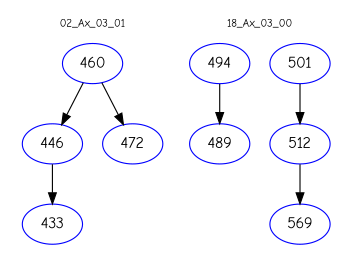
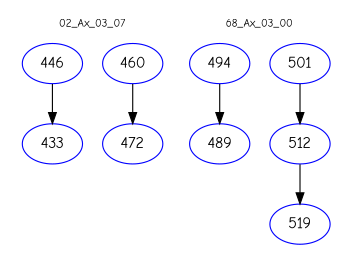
(93, 24) -> (93, 24)
(260, 24) -> (260, 24)
(75, 99) -> none
(300, 224) -> (300, 224)
